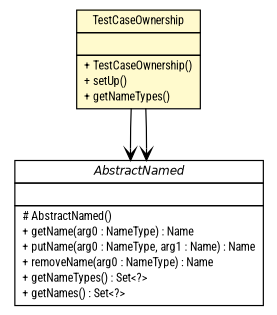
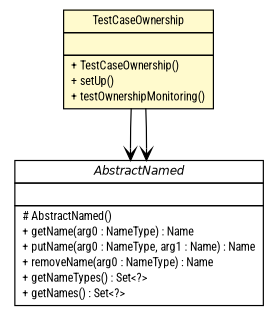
(127, 97) -> (139, 97)
